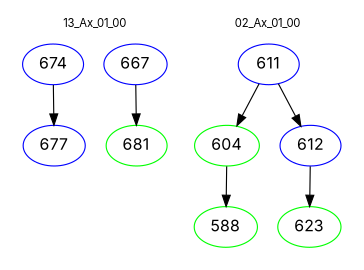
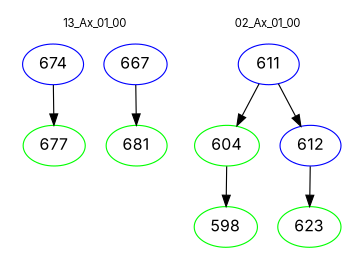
(54, 146) -> (54, 146)
(226, 227) -> (226, 227)
